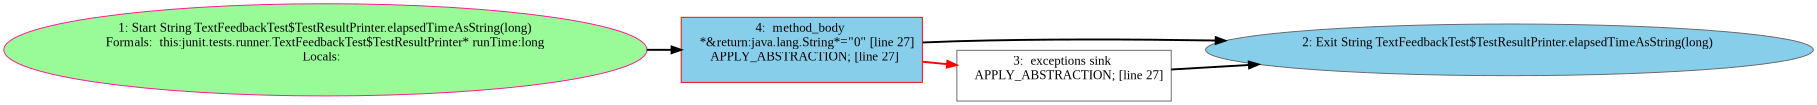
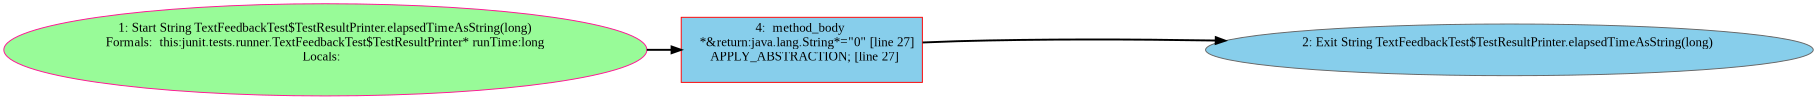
(1064, 76) -> none
